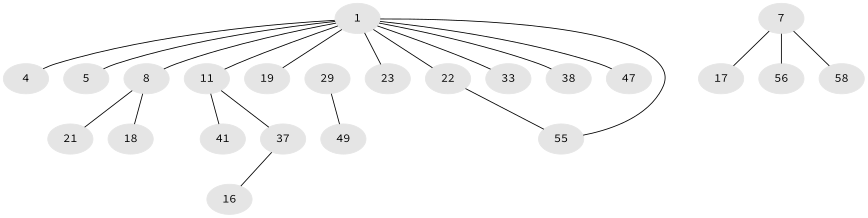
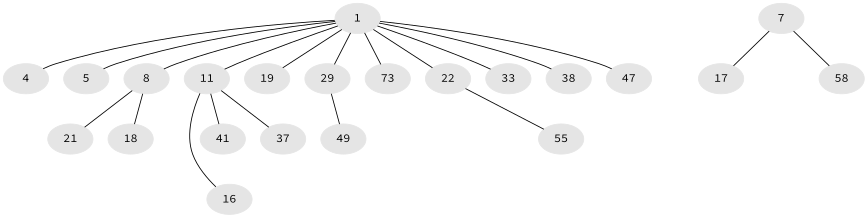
(584, 34) -> (343, 49)
(388, 79) -> (388, 79)
(781, 79) -> none
(256, 169) -> (190, 143)
